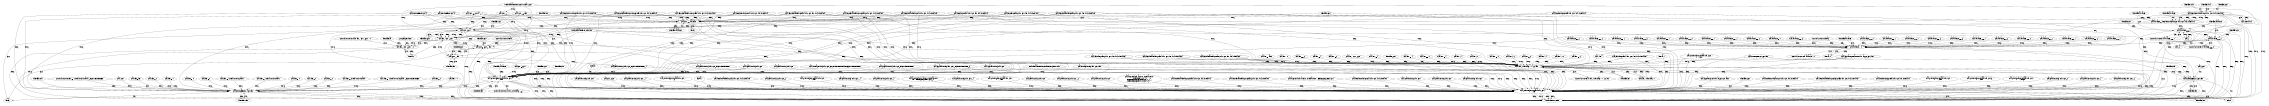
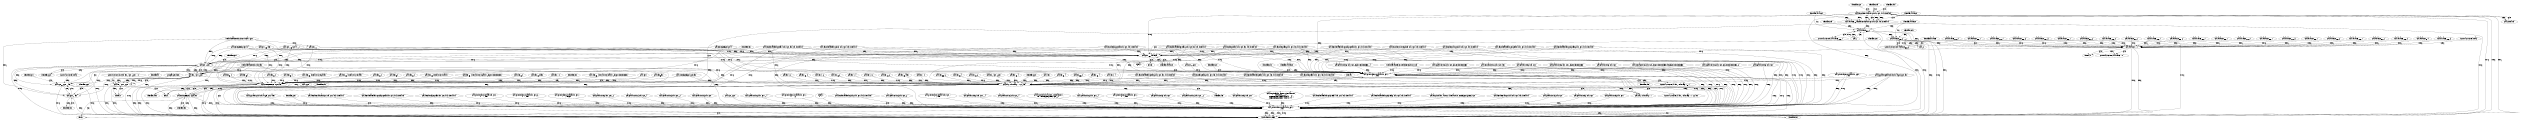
(1724, 49) -> (1666, 51)
(538, 61) -> (660, 117)
none -> (537, 75)
(80, 79) -> (609, 75)
